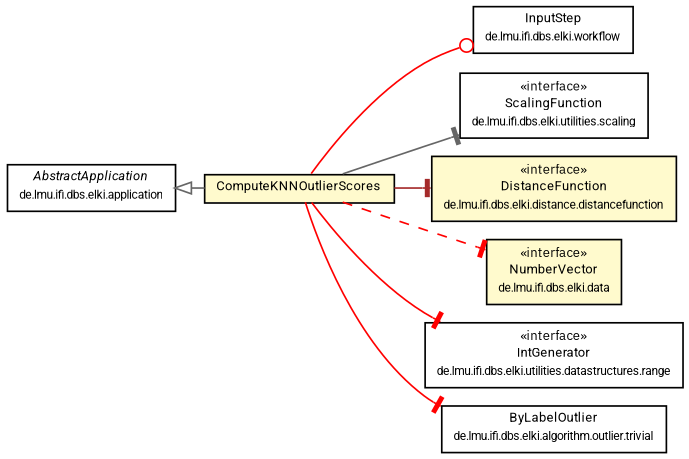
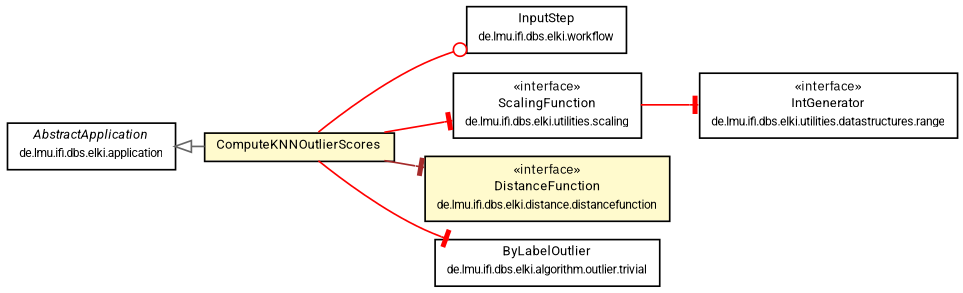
(397, 156) -> (414, 127)
(367, 266) -> (665, 105)
(553, 271) -> none
